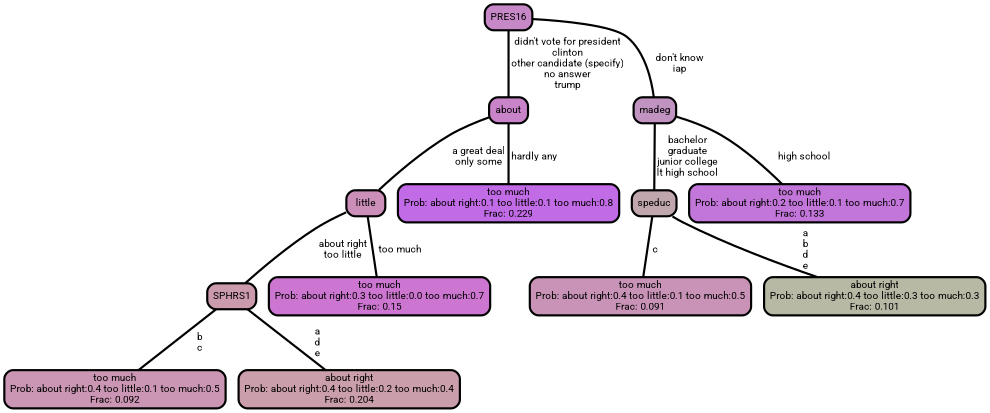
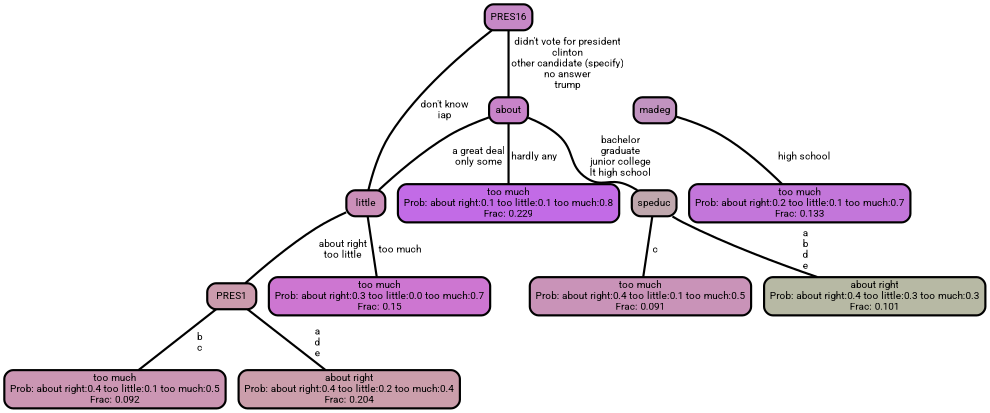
(614, 31) -> (416, 100)
(655, 157) -> (575, 166)
(232, 296) -> (232, 296)
